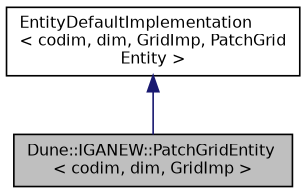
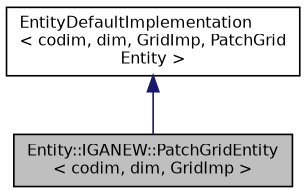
(153, 160) -> (153, 160)
